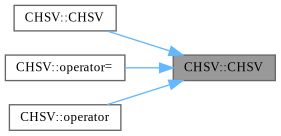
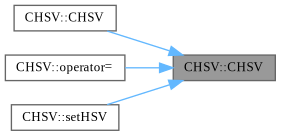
(65, 118) -> (65, 118)
